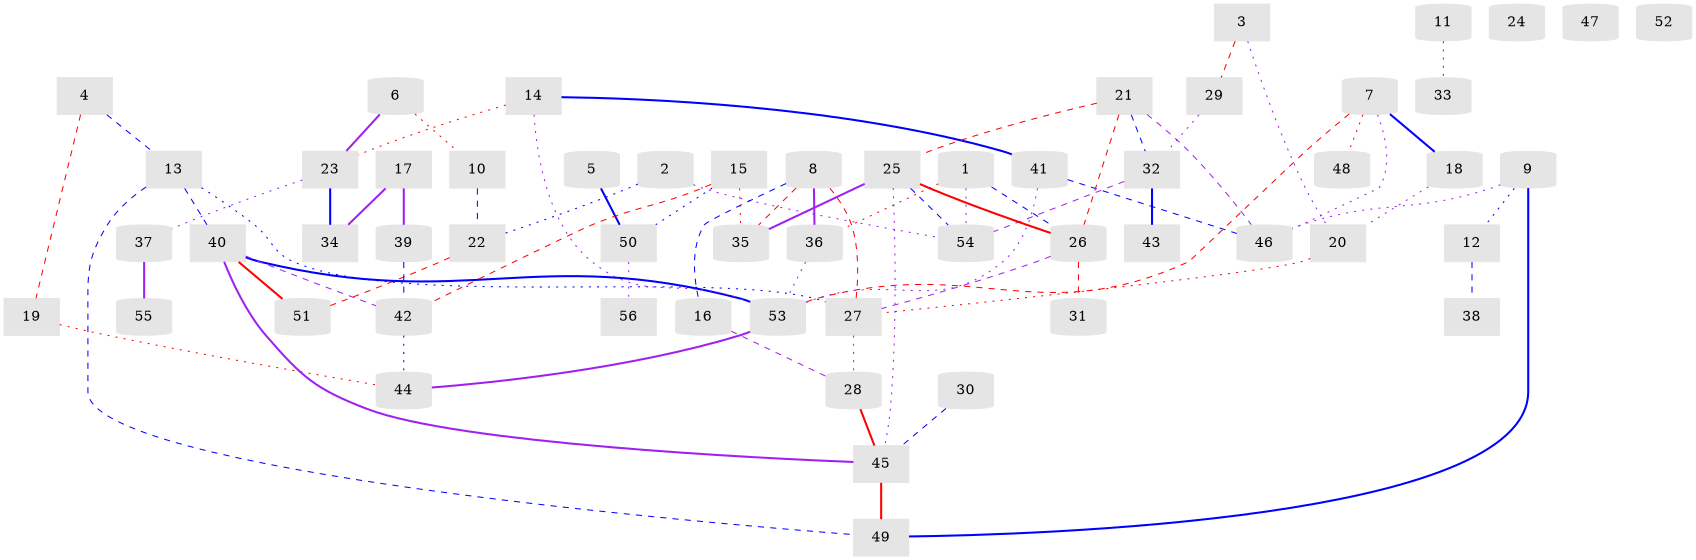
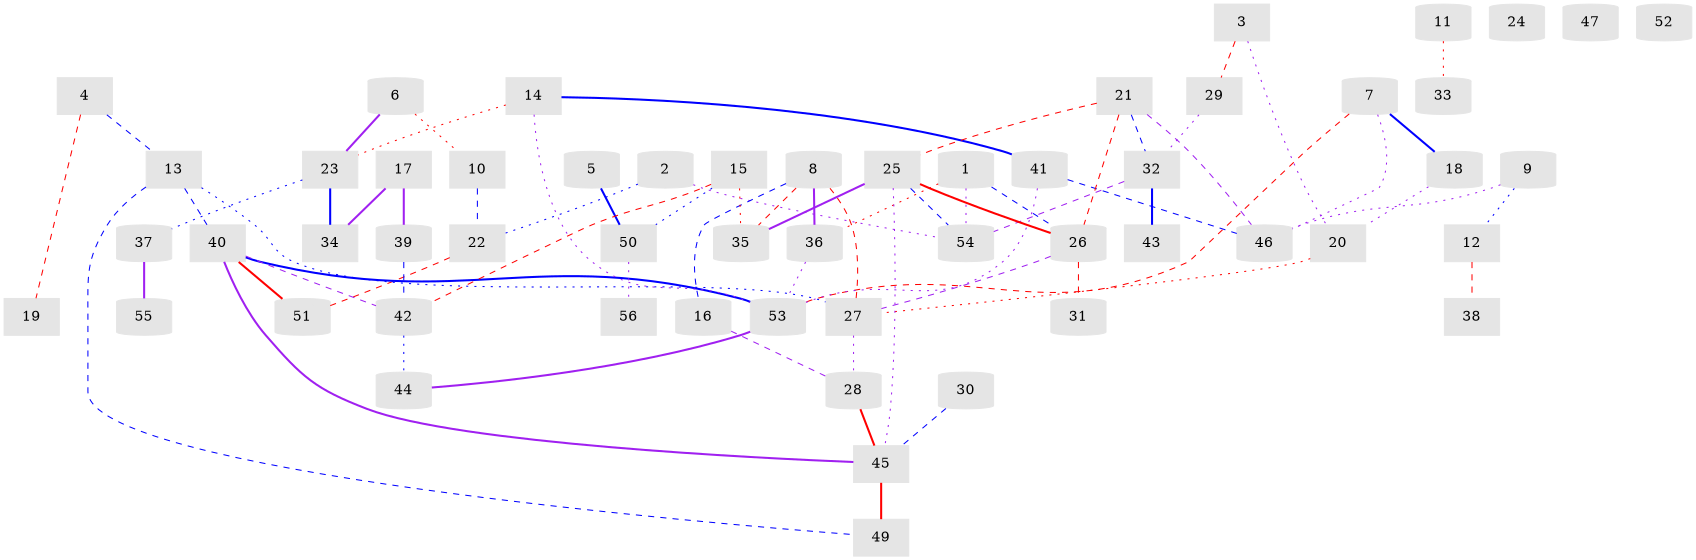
(1342, 170) -> none
(237, 203) -> (237, 203)
(1472, 280) -> (1472, 280)
(217, 357) -> none
(1339, 498) -> none
